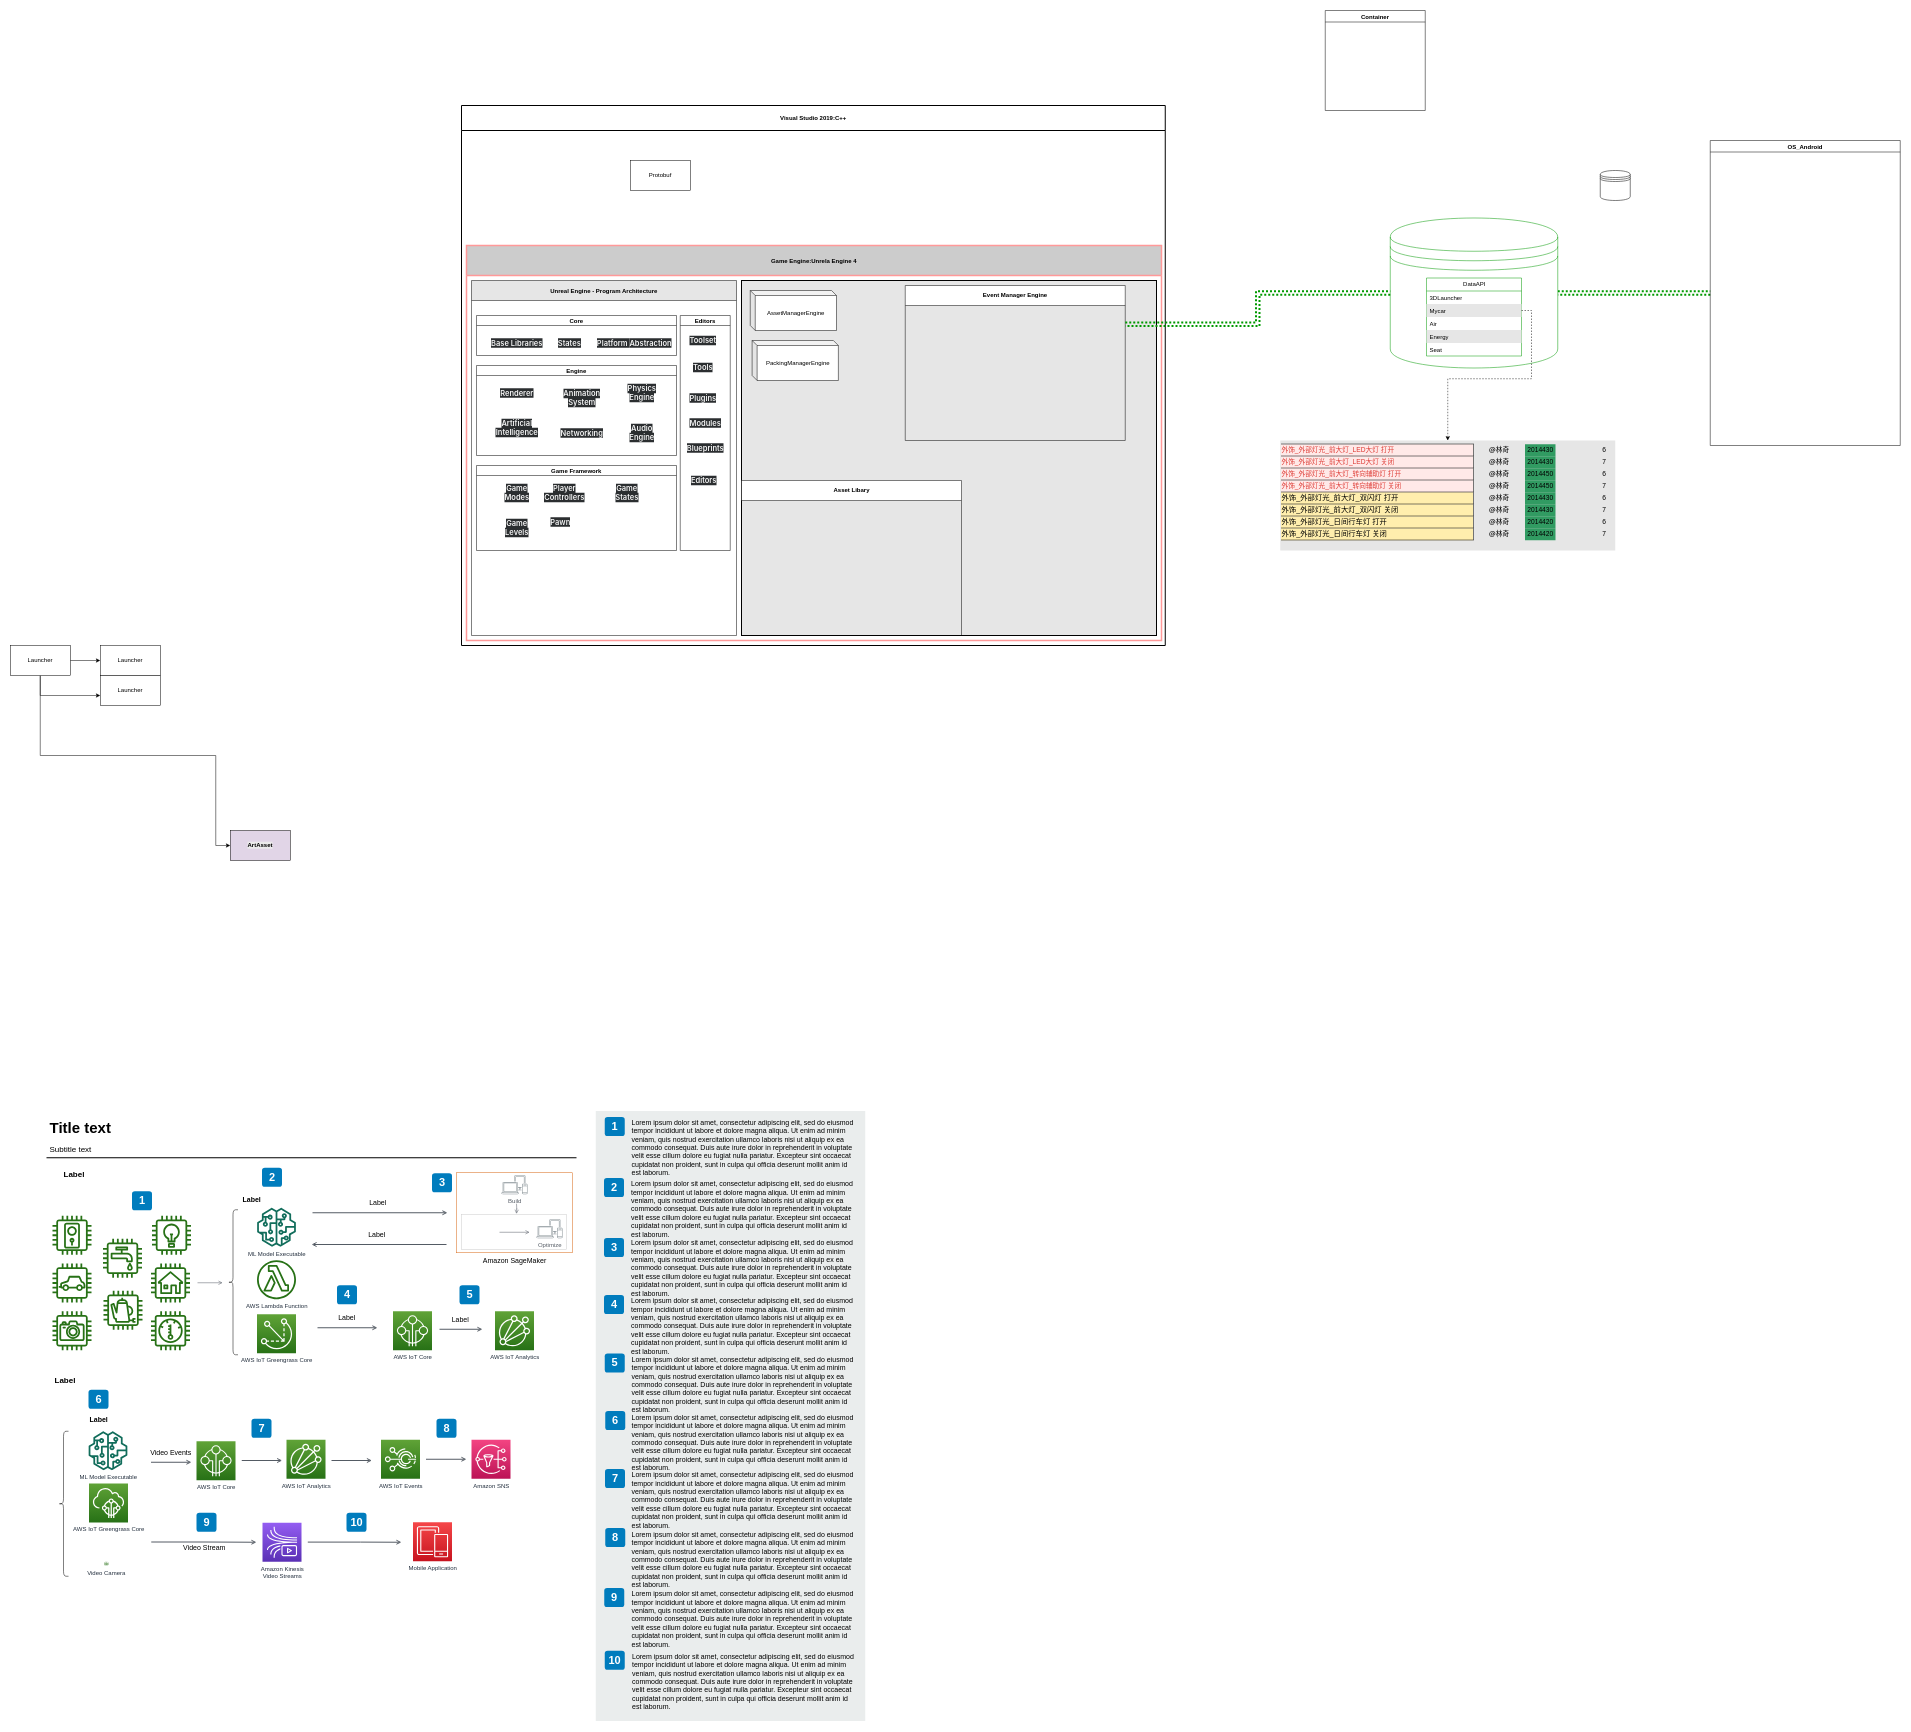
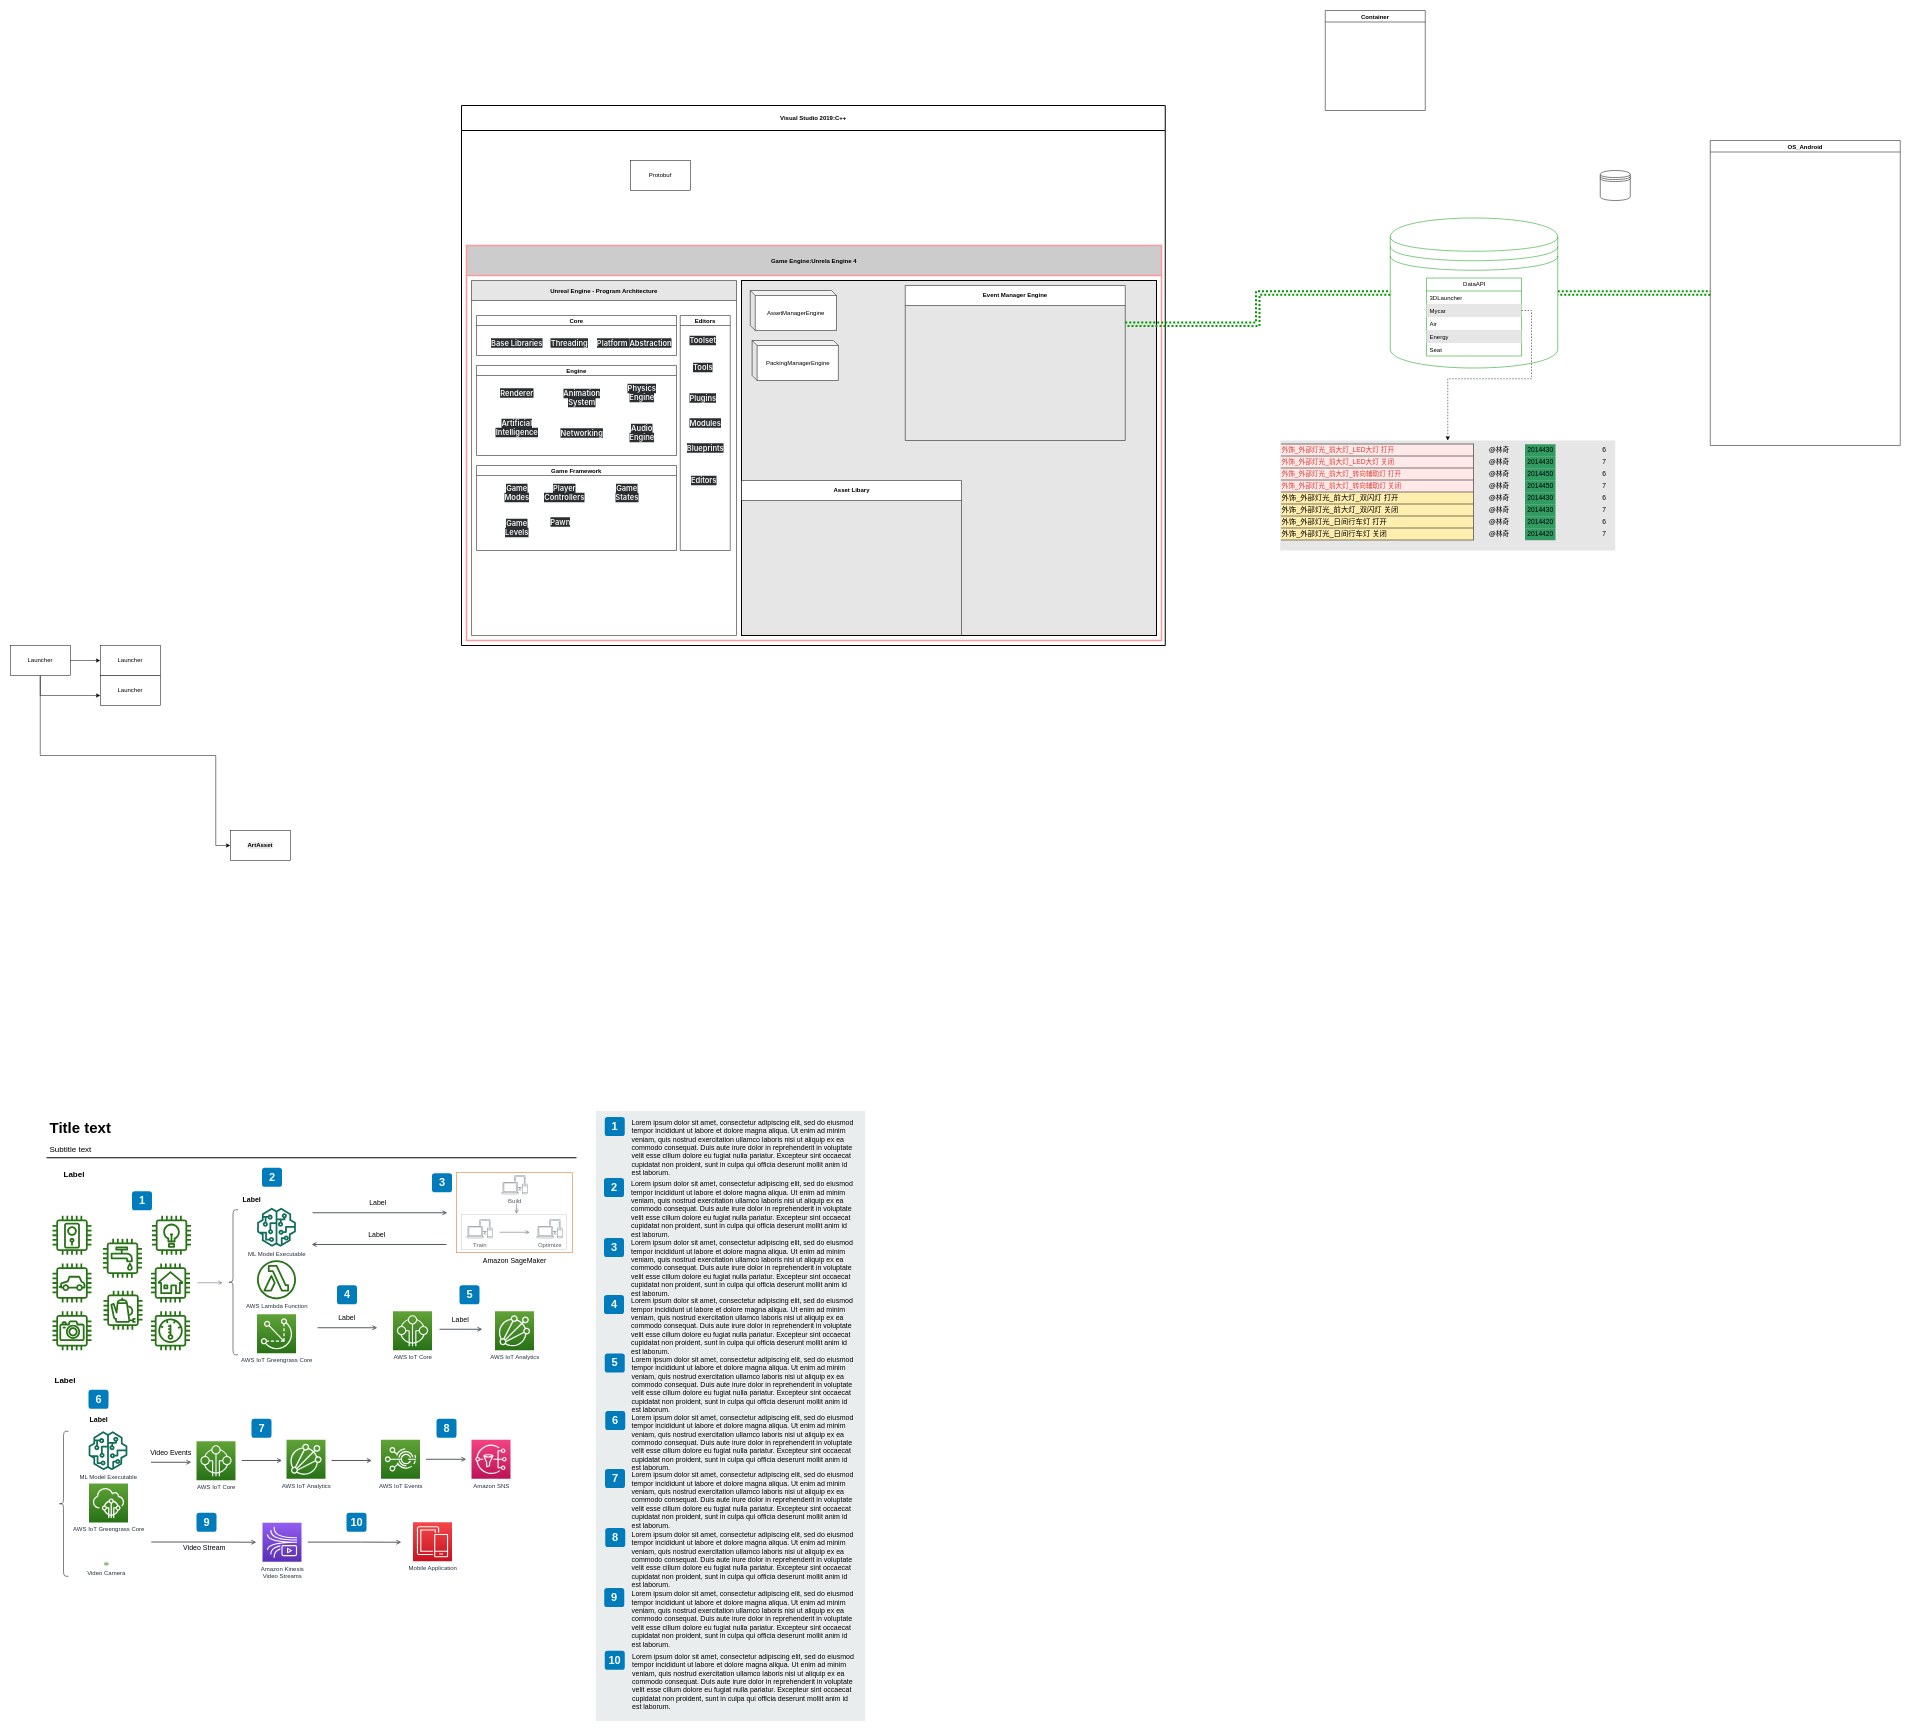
(570, 343) -> (570, 343)
(260, 845) -> (260, 845)
none -> (480, 1229)
